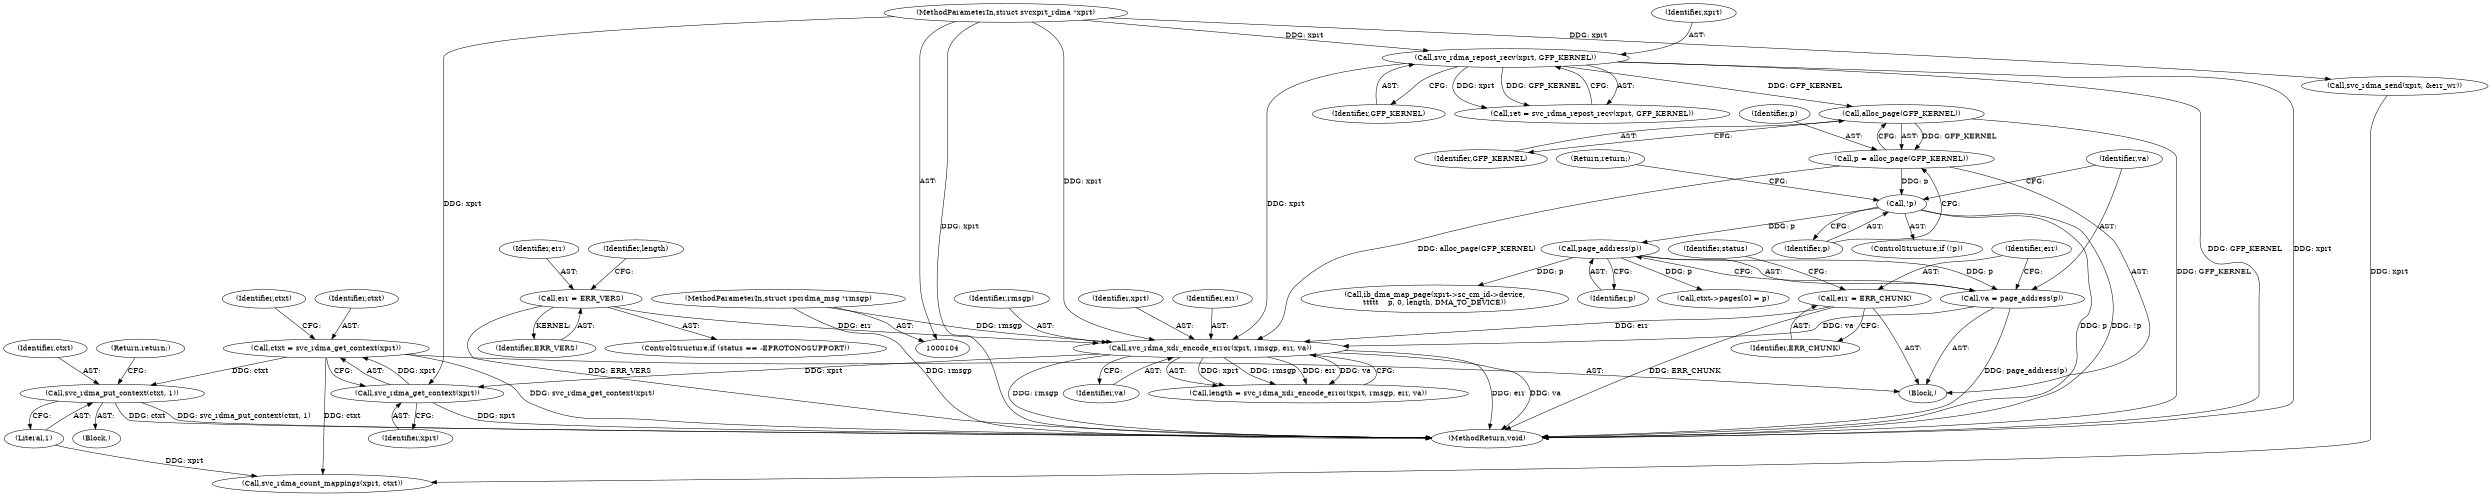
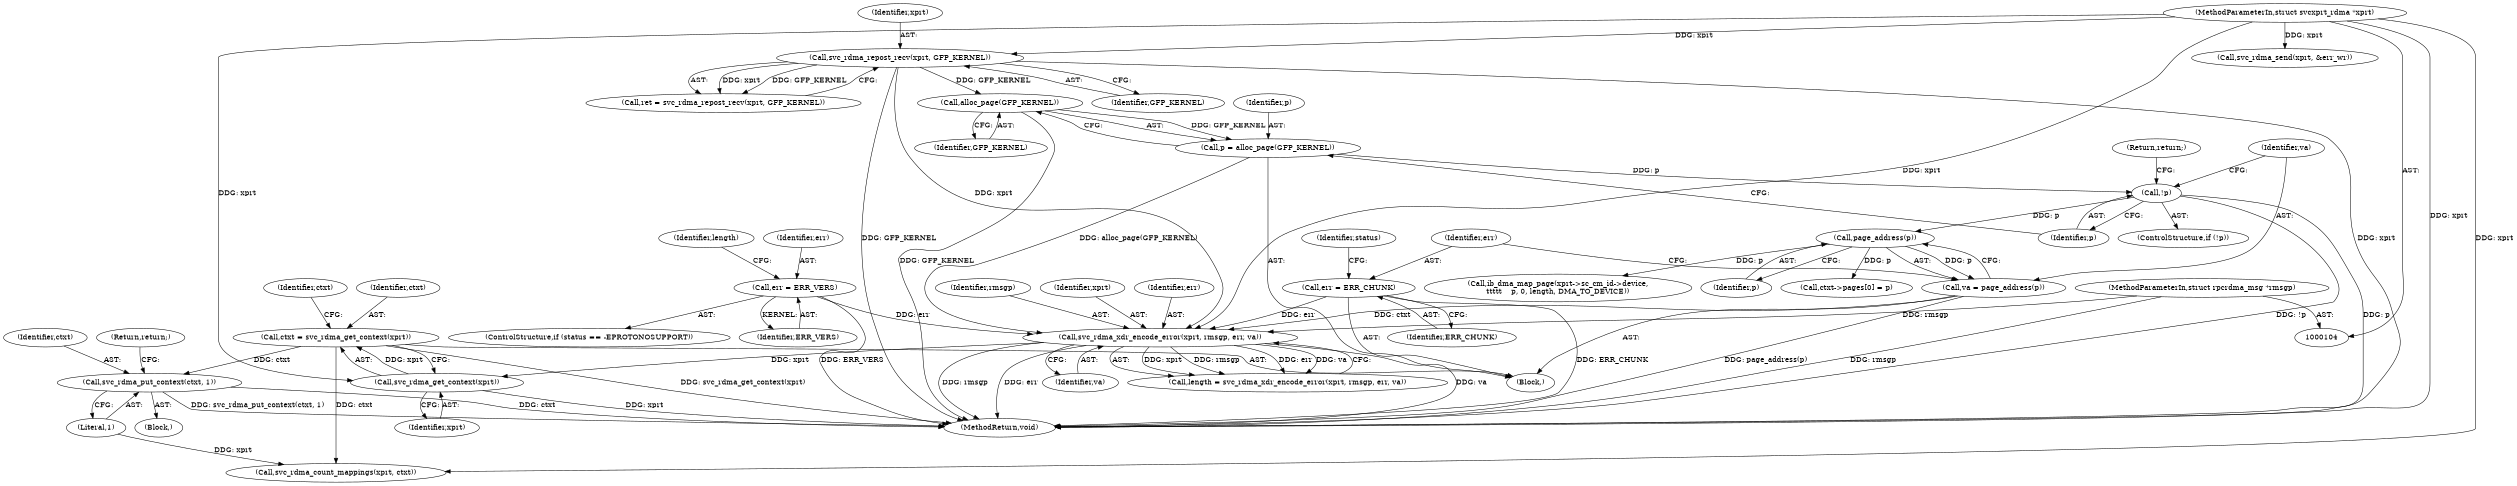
(1838, 326) -> (1393, 315)
(1578, 468) -> (1704, 457)
